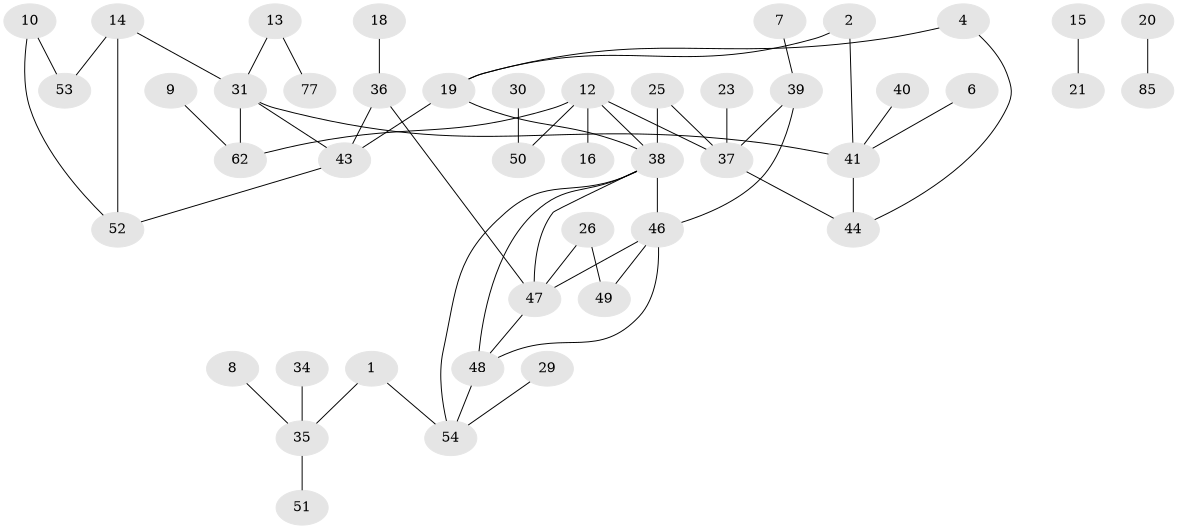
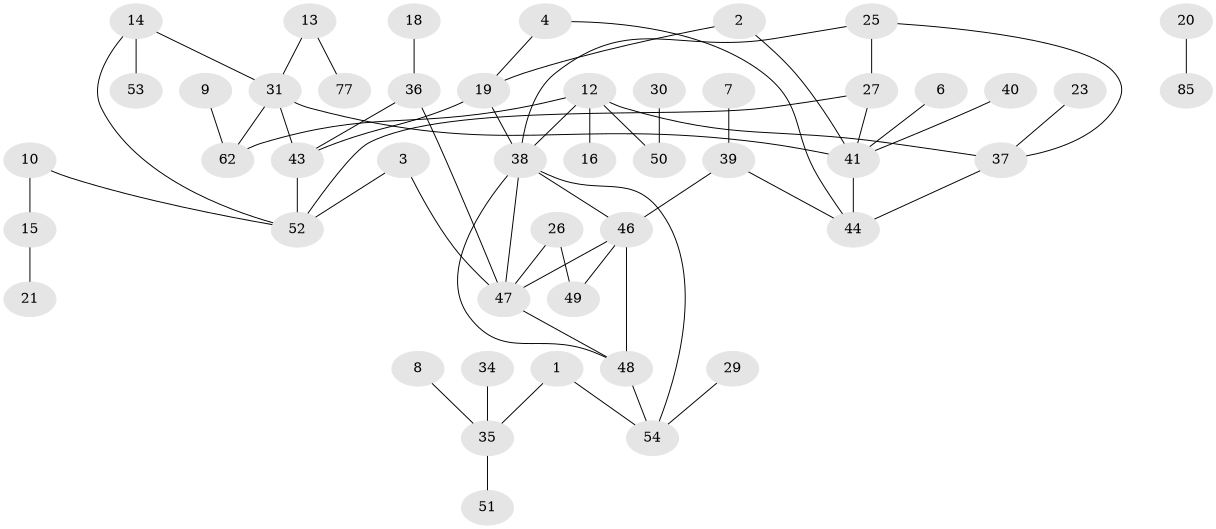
(47, 56) -> (30, 195)
none -> (872, 91)
(762, 125) -> (791, 195)
none -> (403, 160)
